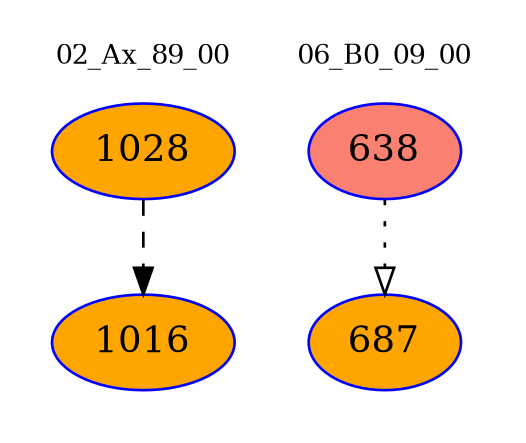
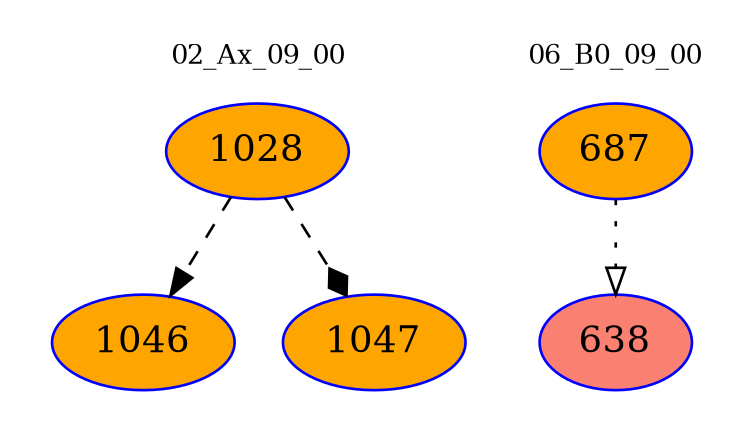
(143, 57) -> (259, 57)
(385, 234) -> (616, 234)
(143, 342) -> (143, 342)
none -> (374, 342)
